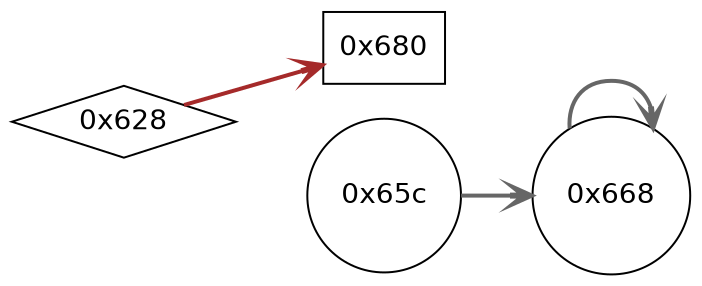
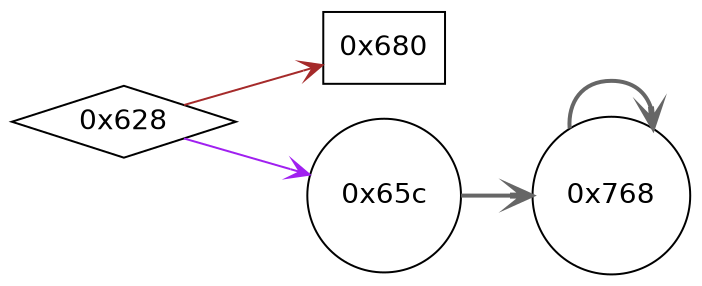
(244, 88) -> (244, 88)
none -> (237, 154)
(611, 196) -> (611, 196)
